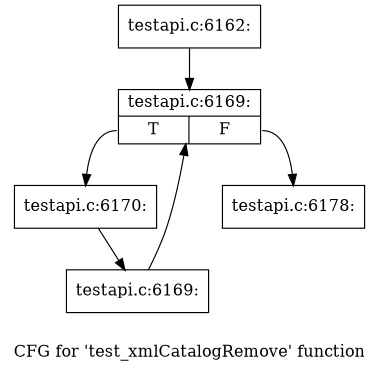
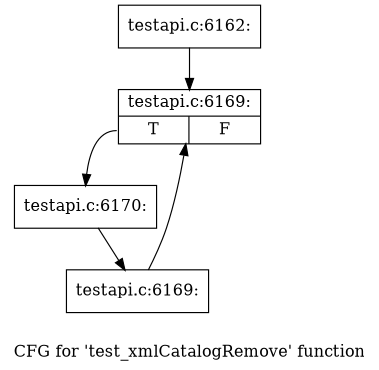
(294, 207) -> none
